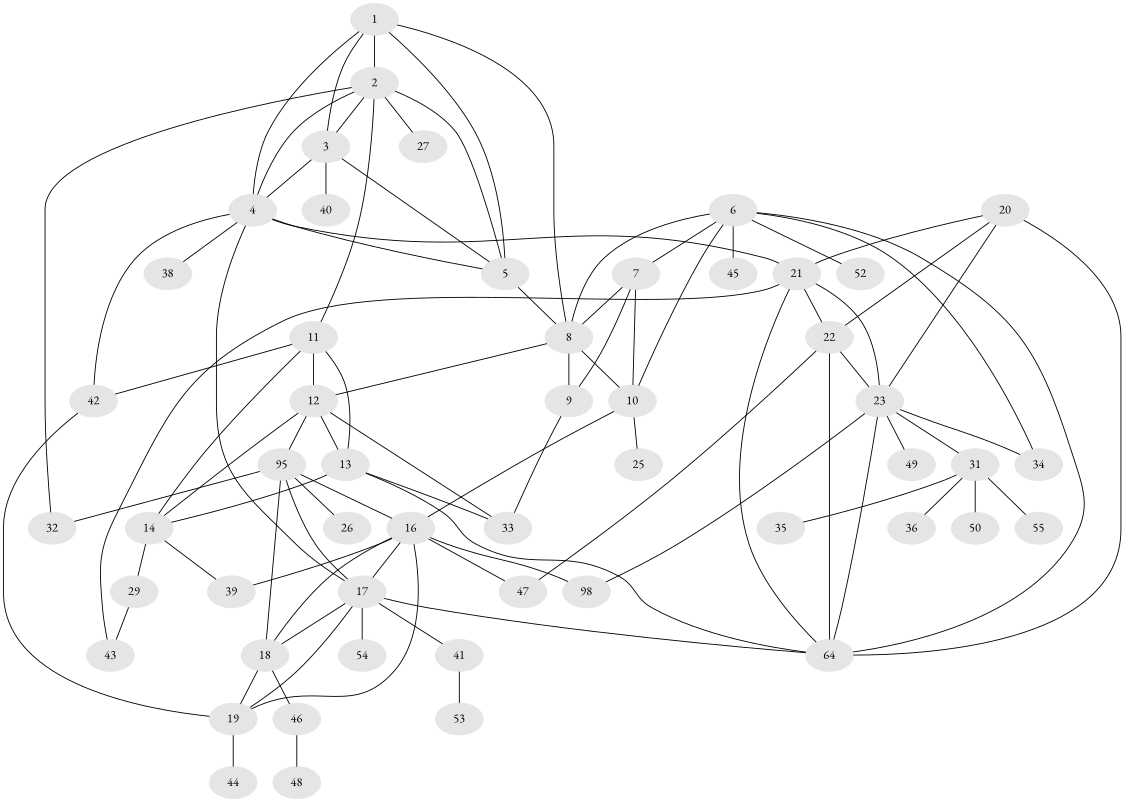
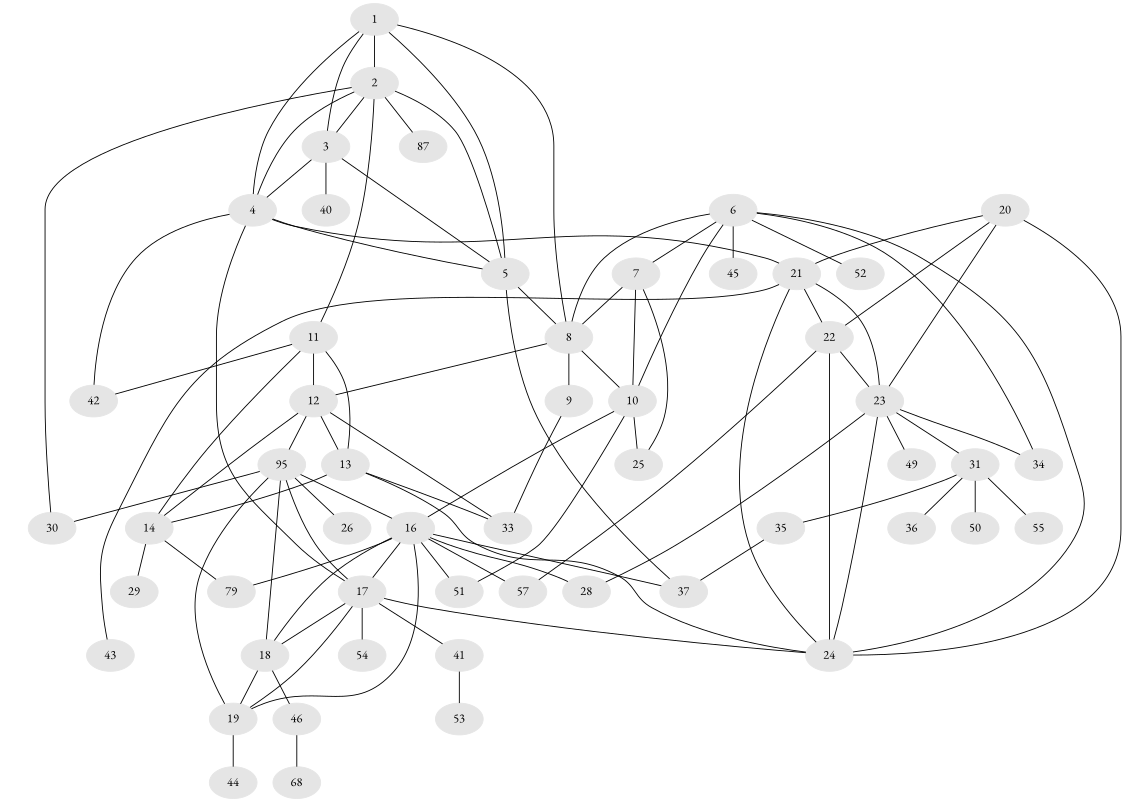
(423, 147) -> (423, 147)
(168, 274) -> none
(608, 340) -> (667, 370)
(52, 528) -> (52, 528)
(231, 592) -> (231, 592)
none -> (459, 592)
(523, 592) -> (523, 592)
(587, 592) -> (587, 592)
none -> (684, 592)
(9, 619) -> (198, 582)
(122, 623) -> none
(829, 655) -> (829, 655)
(297, 783) -> (297, 783)
